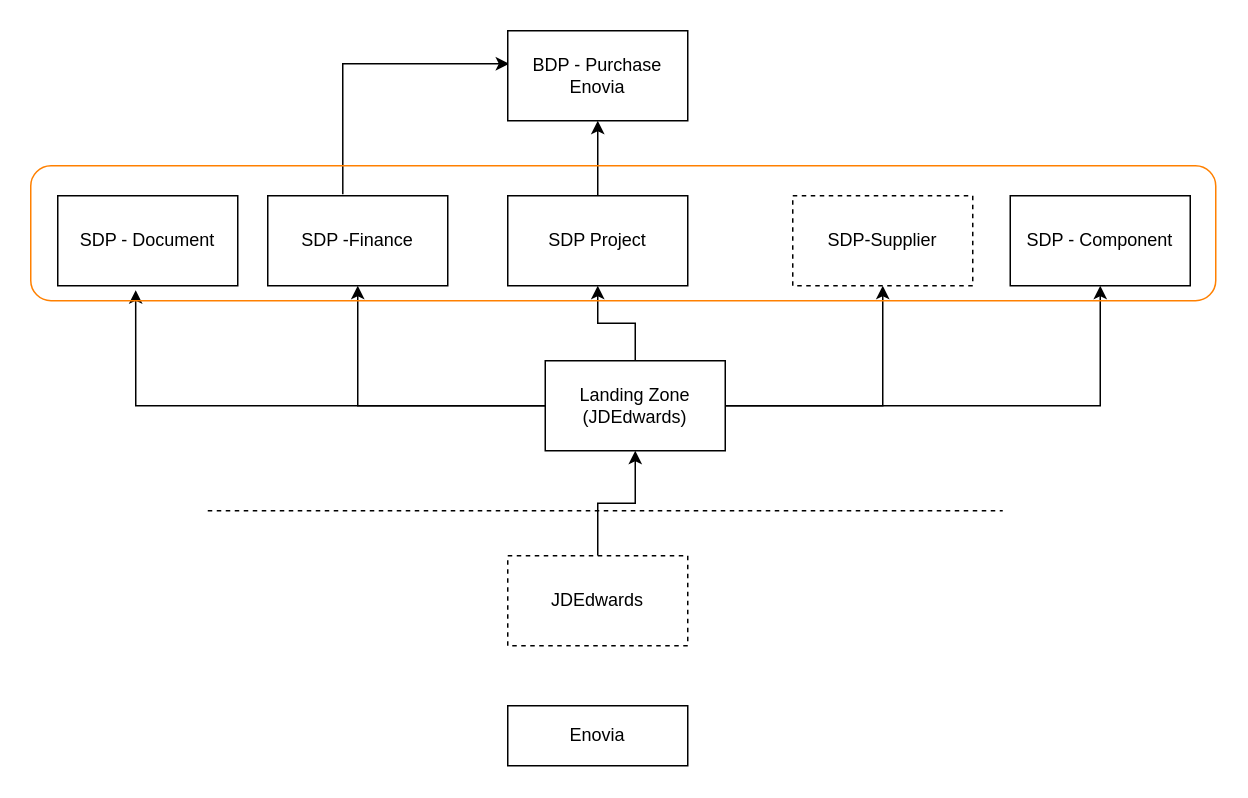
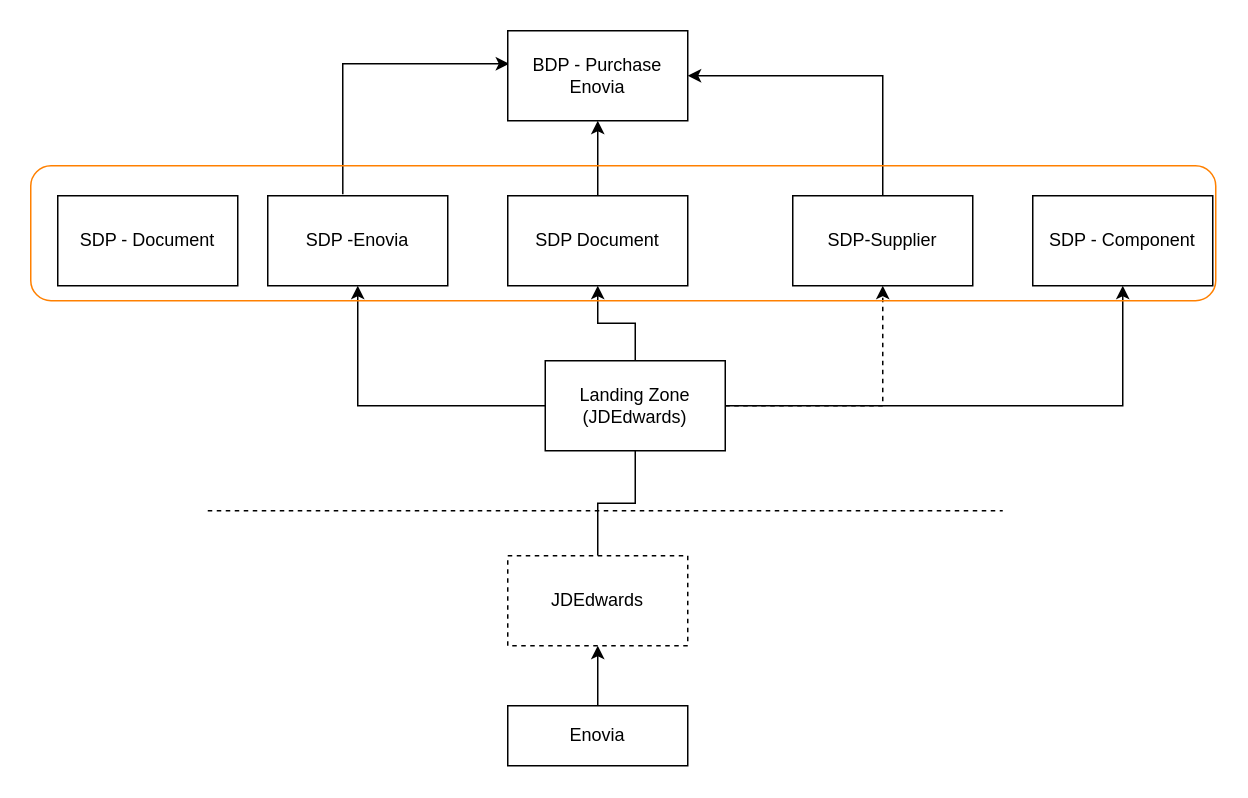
none -> (851, 76)
(358, 241) -> (358, 241)
(598, 241) -> (598, 241)
(883, 241) -> (883, 241)
(1100, 241) -> (1123, 241)
(883, 350) -> (883, 350)
(194, 406) -> none
(635, 462) -> (635, 457)
none -> (598, 681)
